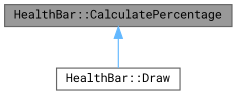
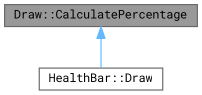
(118, 16) -> (101, 16)
